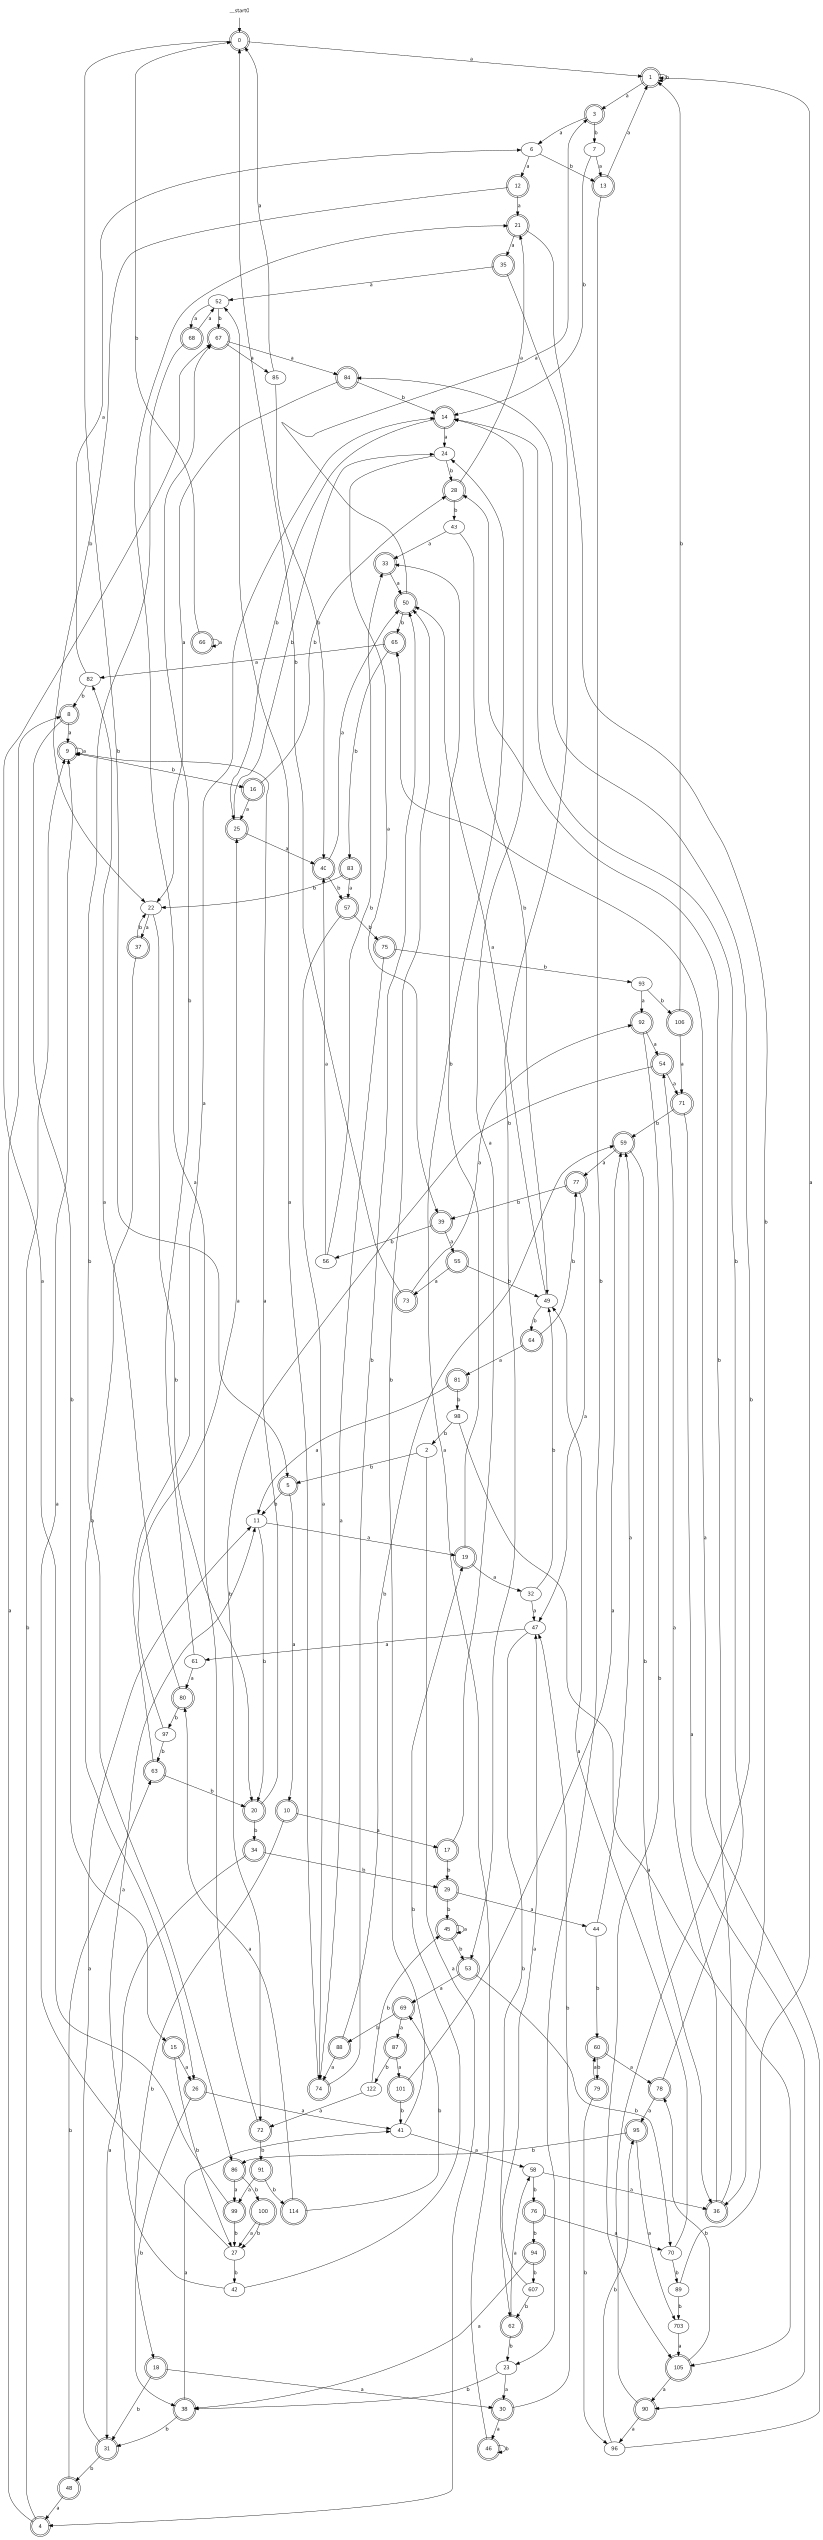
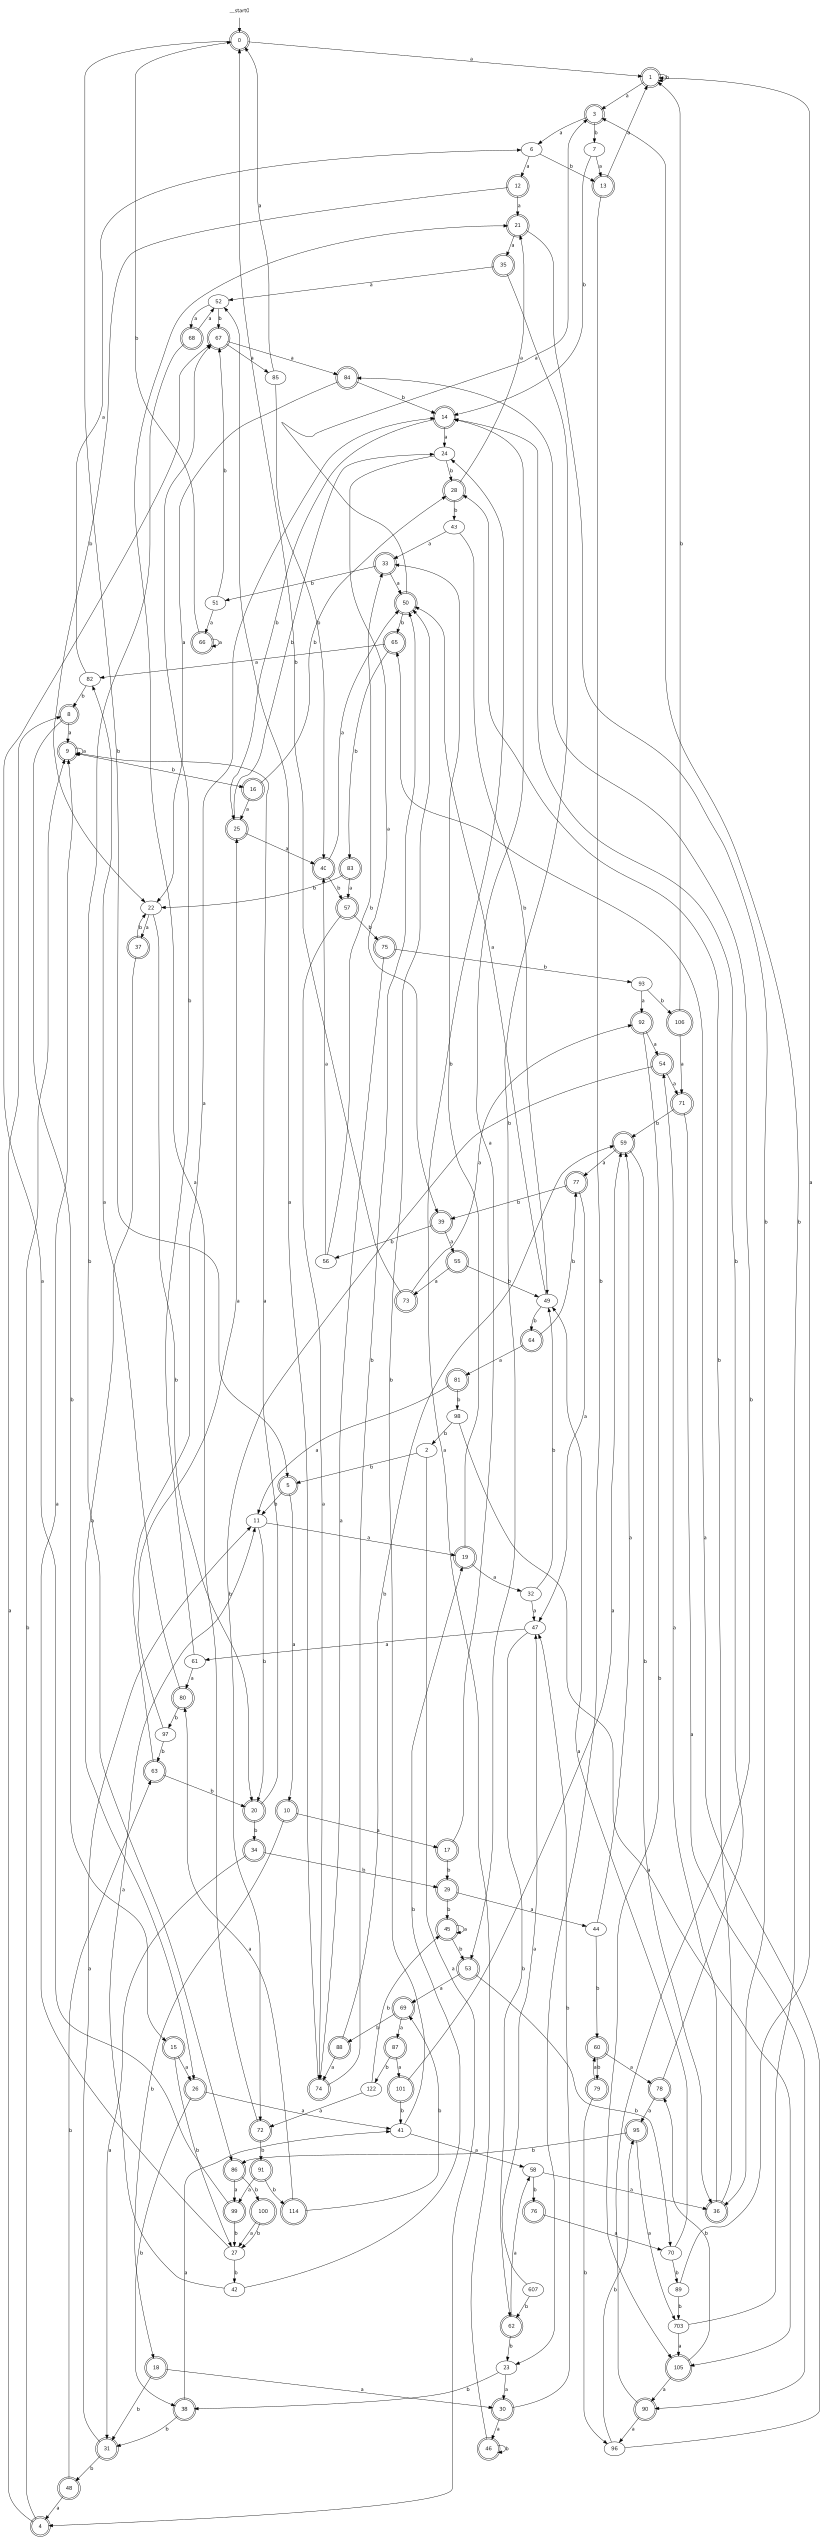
none -> (215, 603)
none -> (798, 1227)
(534, 2253) -> none
